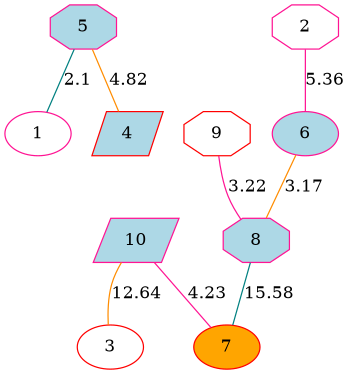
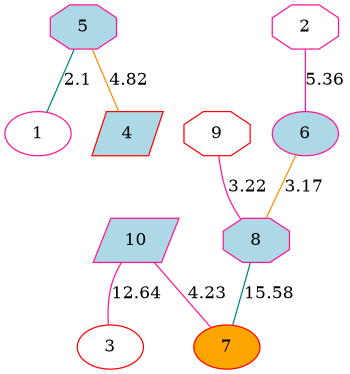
(110, 293) -> (110, 293)
